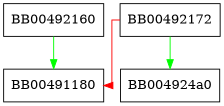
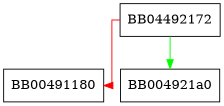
(54, 20) -> none
(170, 20) -> (170, 20)
(170, 86) -> (170, 86)
